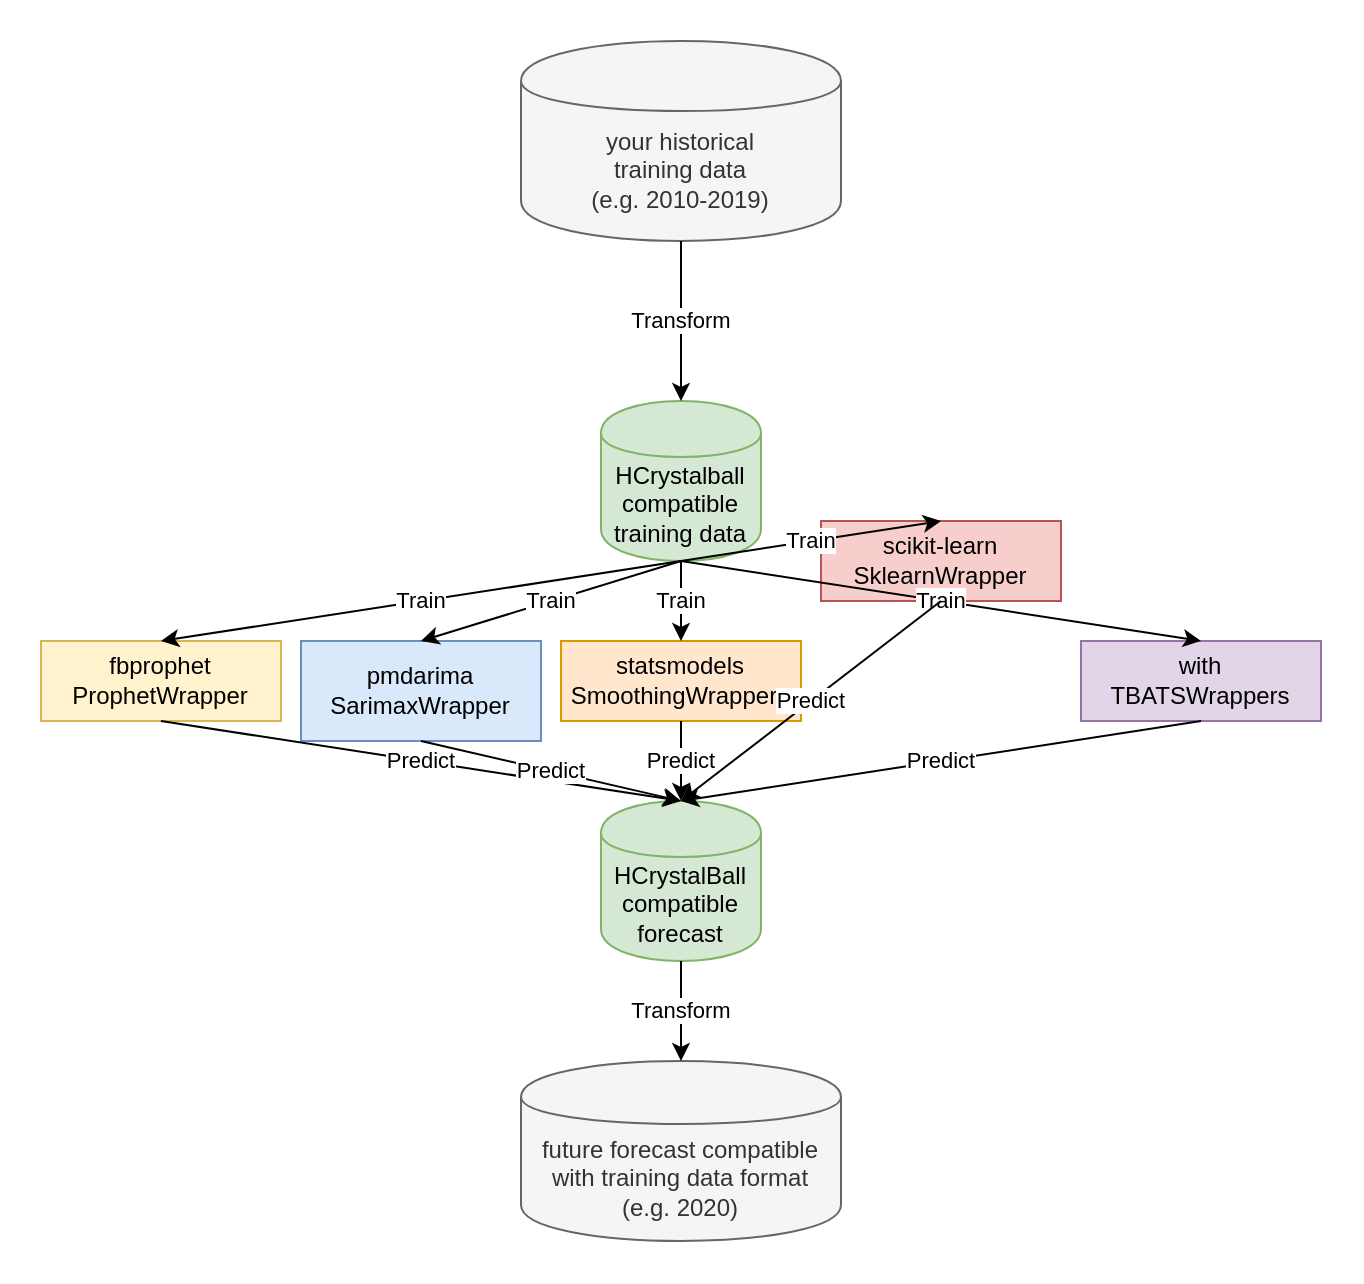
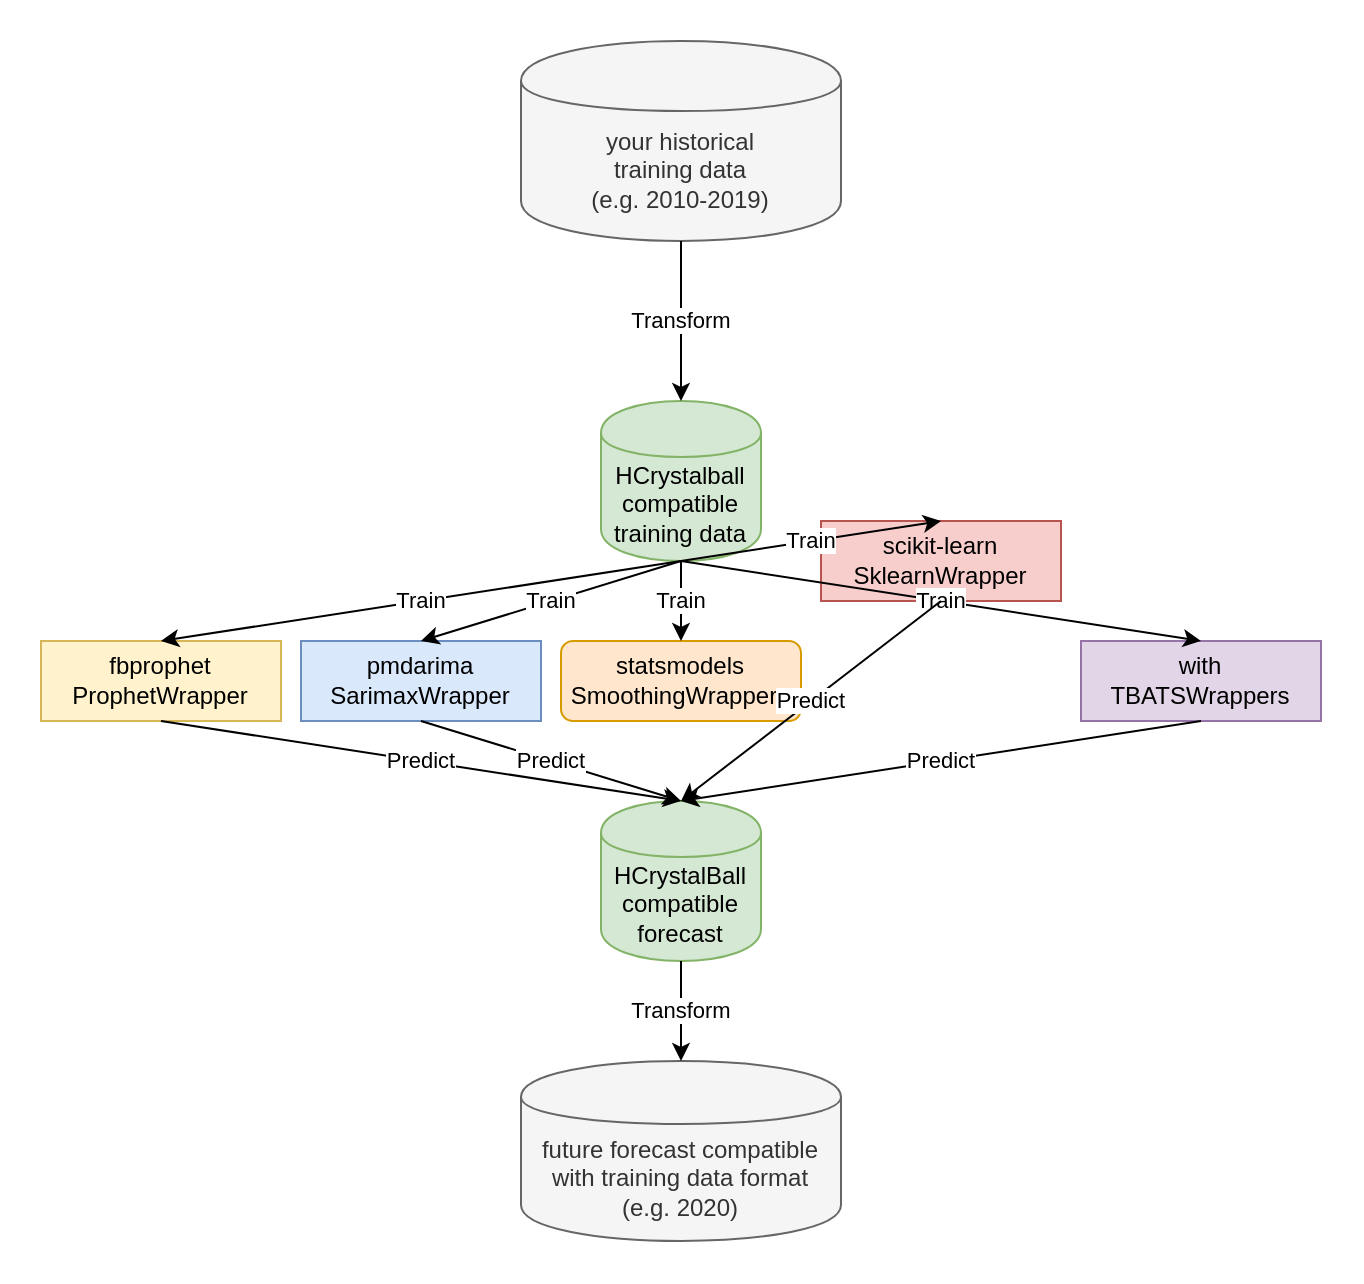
(681, 681) -> (681, 681)
(421, 691) -> (421, 681)
(681, 755) -> none
